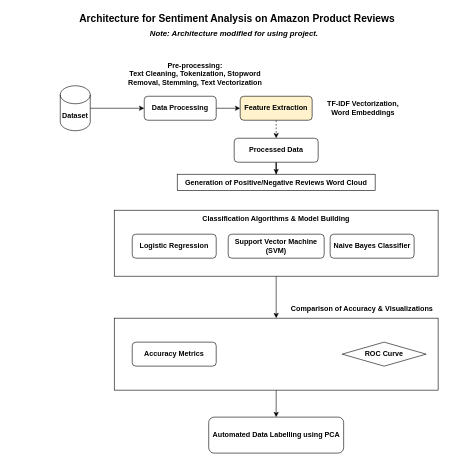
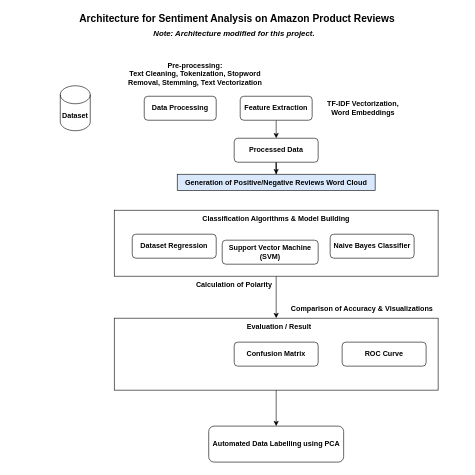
(234, 33) -> (234, 33)
(138, 108) -> none
(234, 108) -> none
(276, 108) -> (276, 108)
(276, 127) -> (276, 127)
(276, 182) -> (276, 182)
(174, 246) -> (174, 246)
(276, 246) -> (270, 252)
none -> (234, 285)
none -> (279, 327)
(174, 354) -> none
none -> (276, 354)
(384, 354) -> (384, 354)
(276, 435) -> (276, 444)
